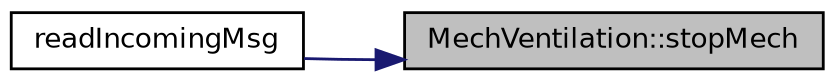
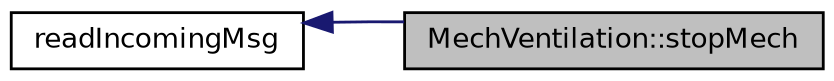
(340, 59) -> (368, 22)
